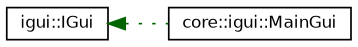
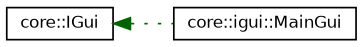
(57, 24) -> (60, 24)
